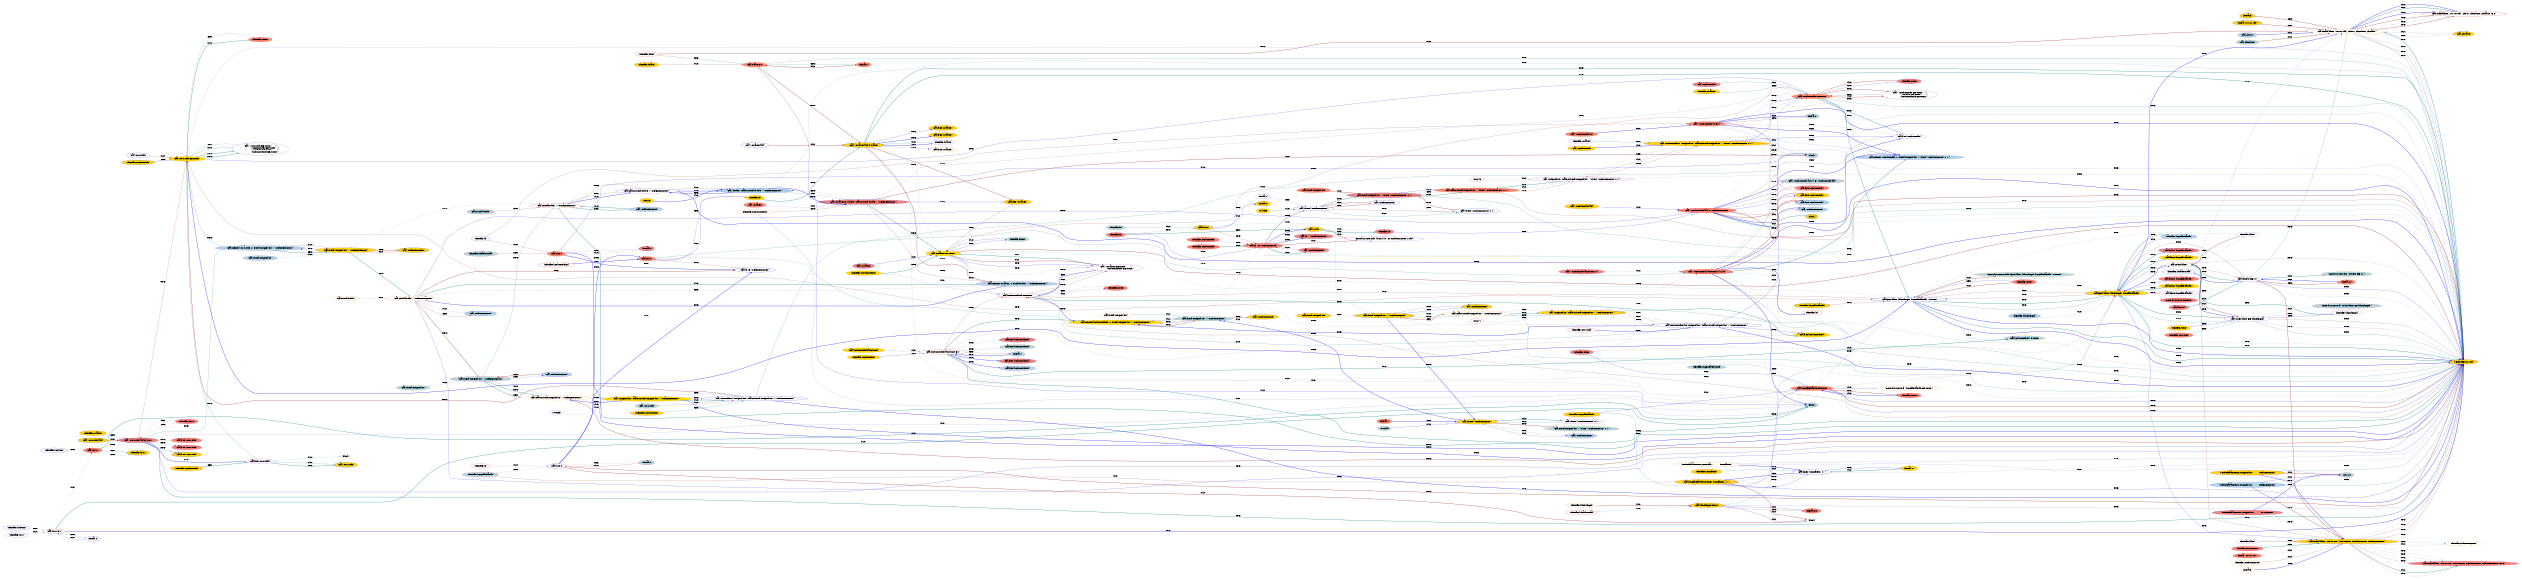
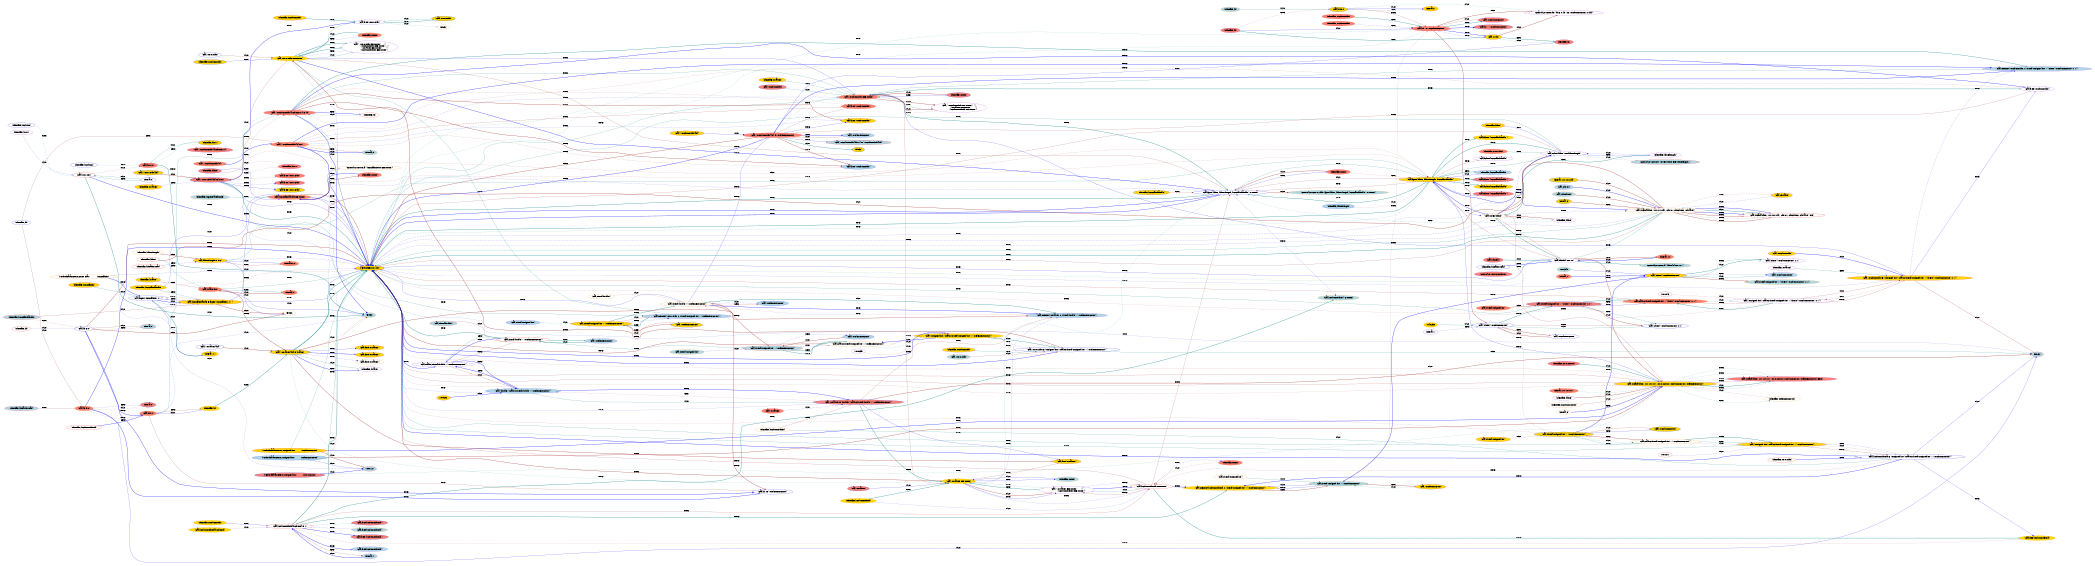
(1603, 263) -> (402, 327)
(1909, 388) -> (370, 168)
